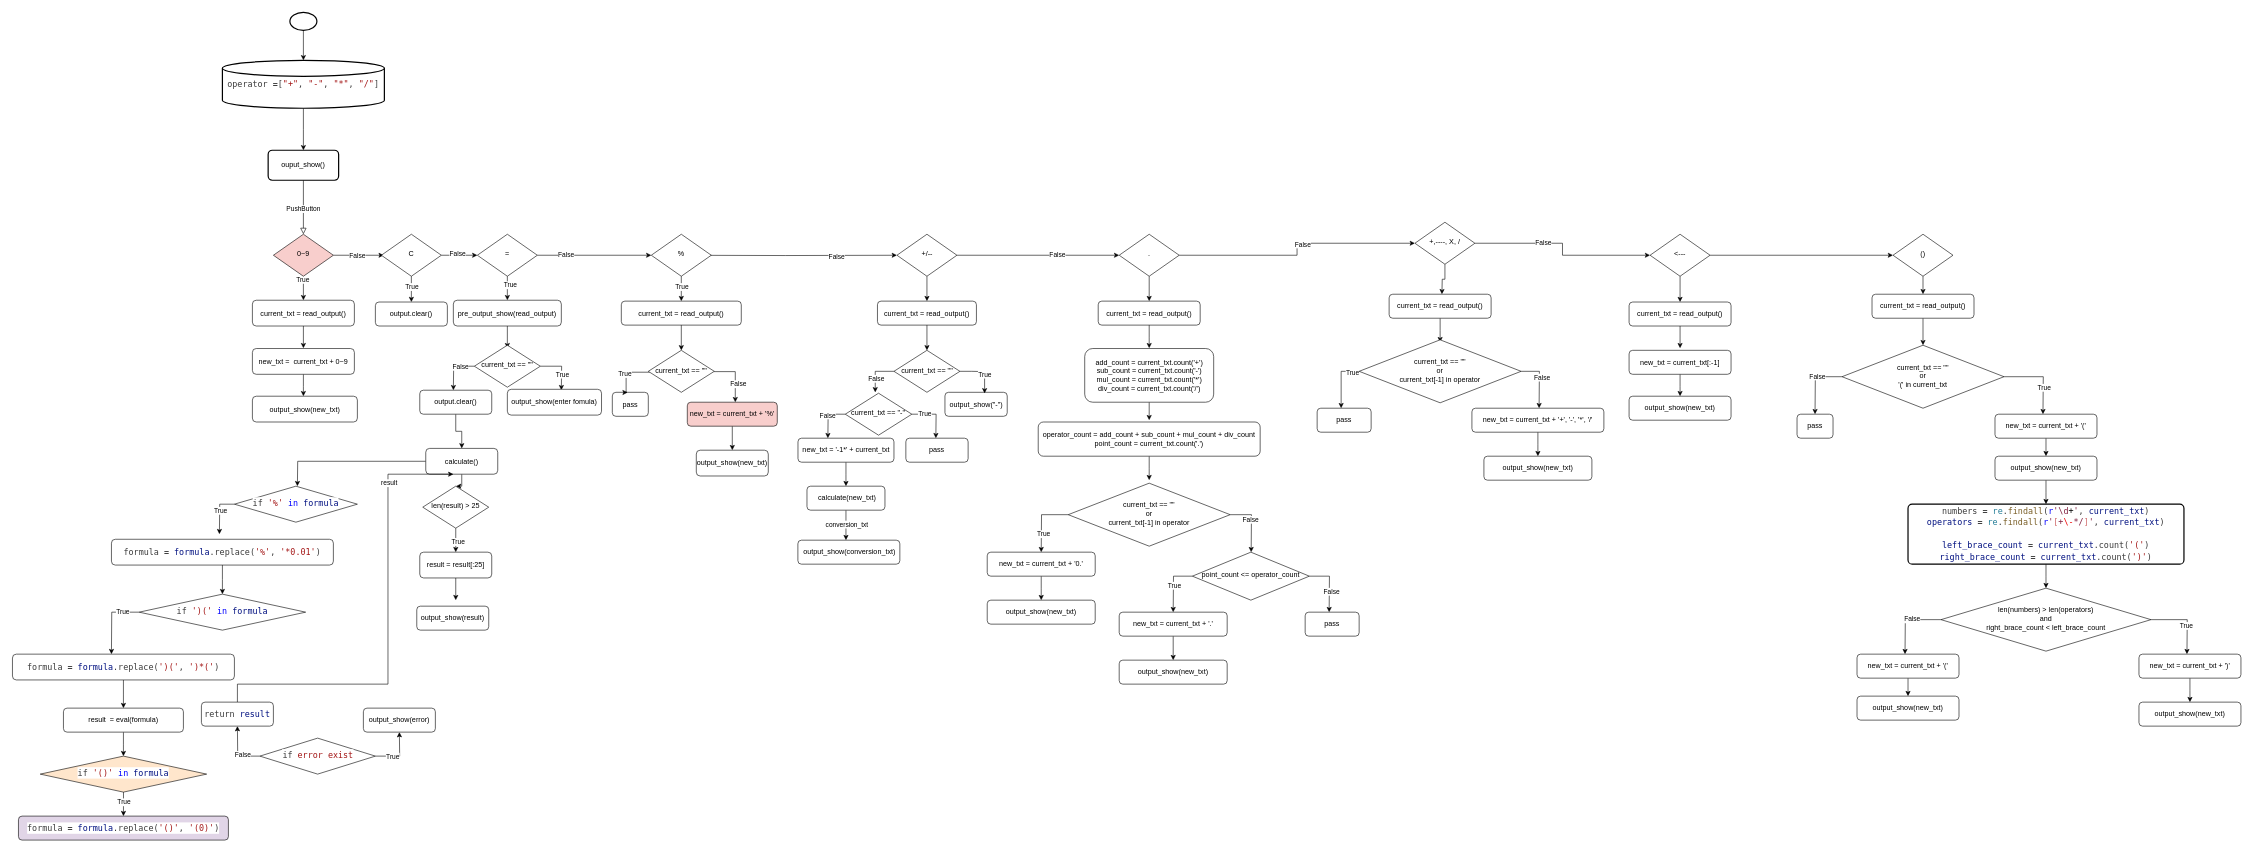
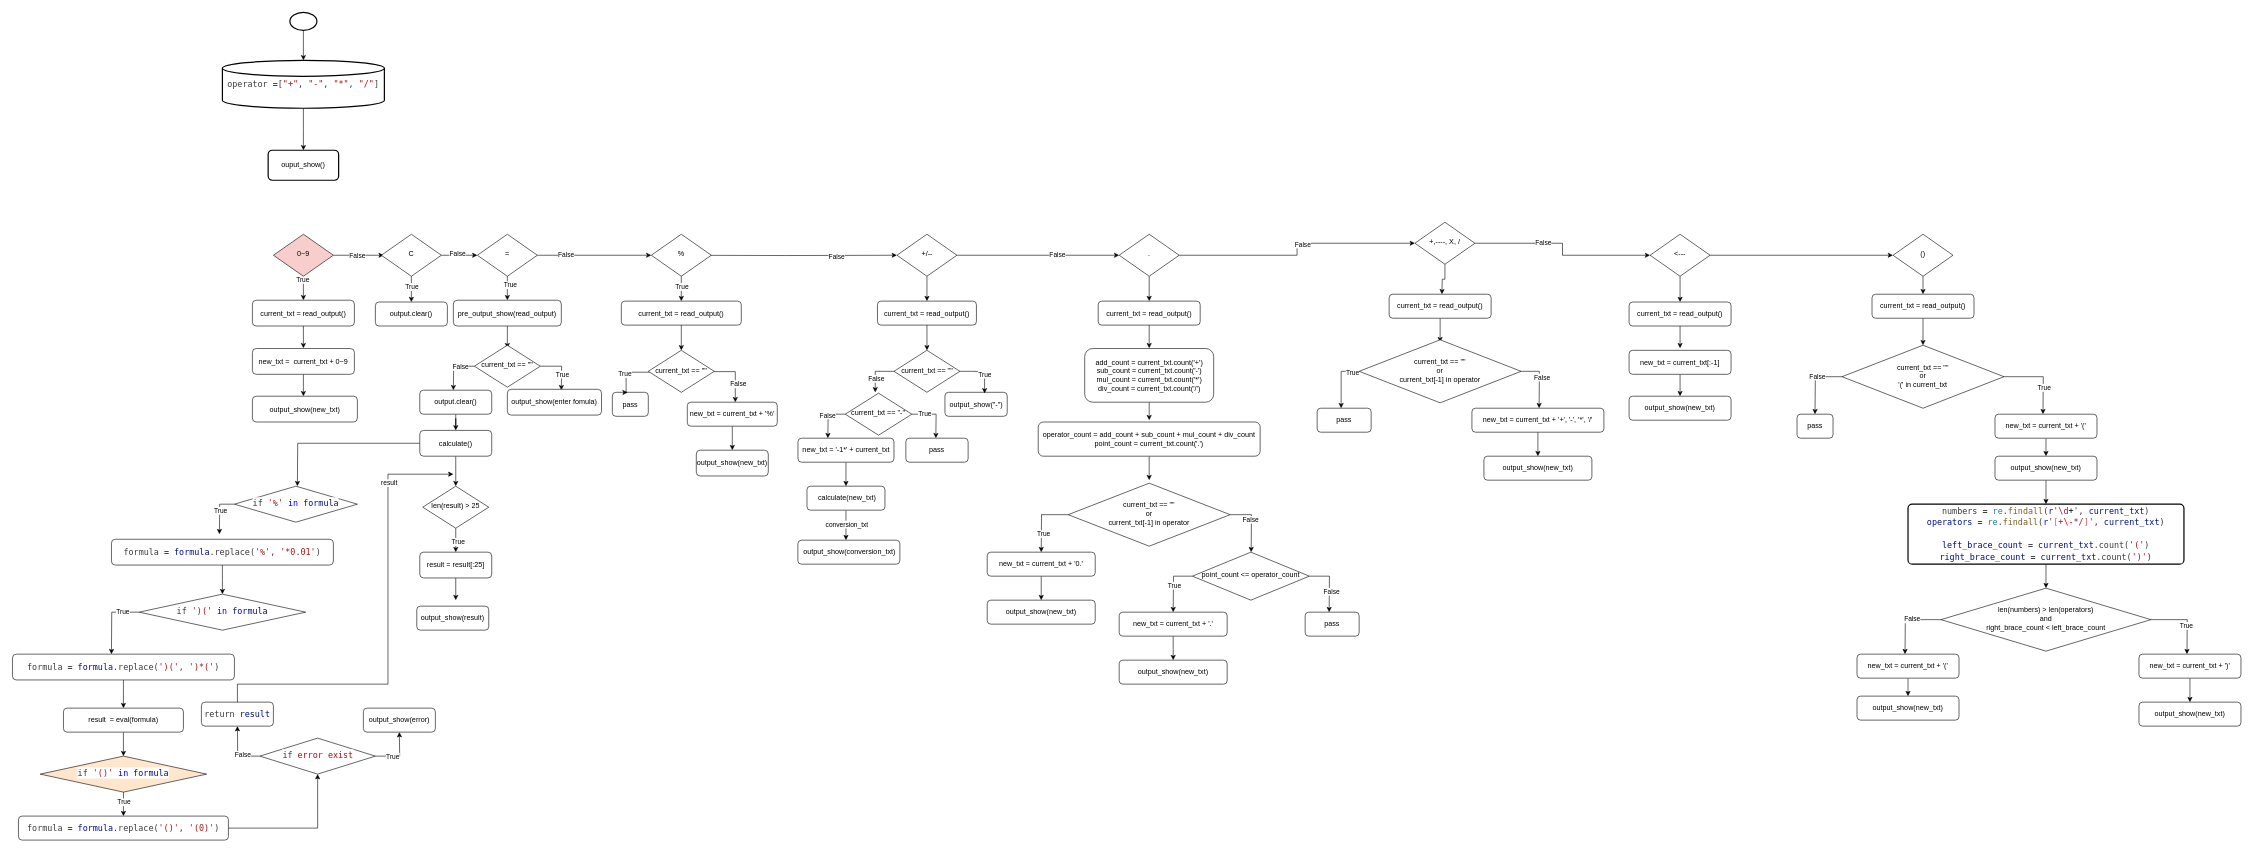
(303, 204) -> none
(732, 414) -> (732, 414)
(462, 461) -> (456, 443)
none -> (318, 805)
(123, 828) -> (123, 828)
